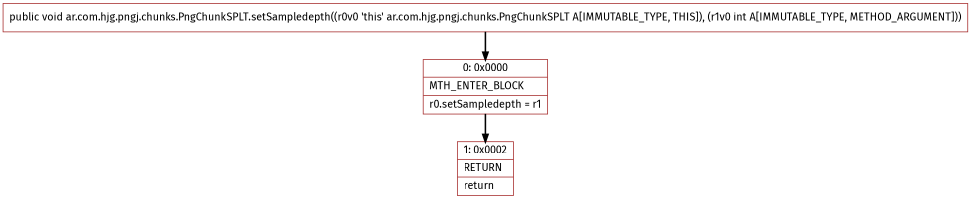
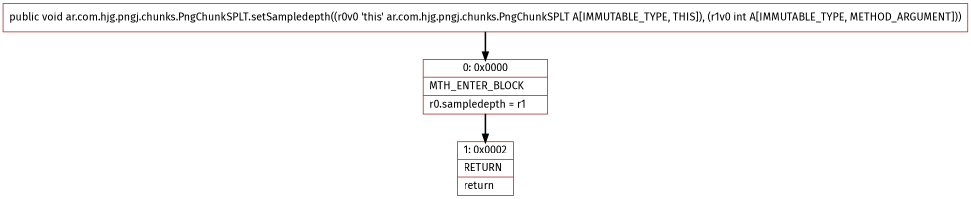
(485, 104) -> (478, 104)
